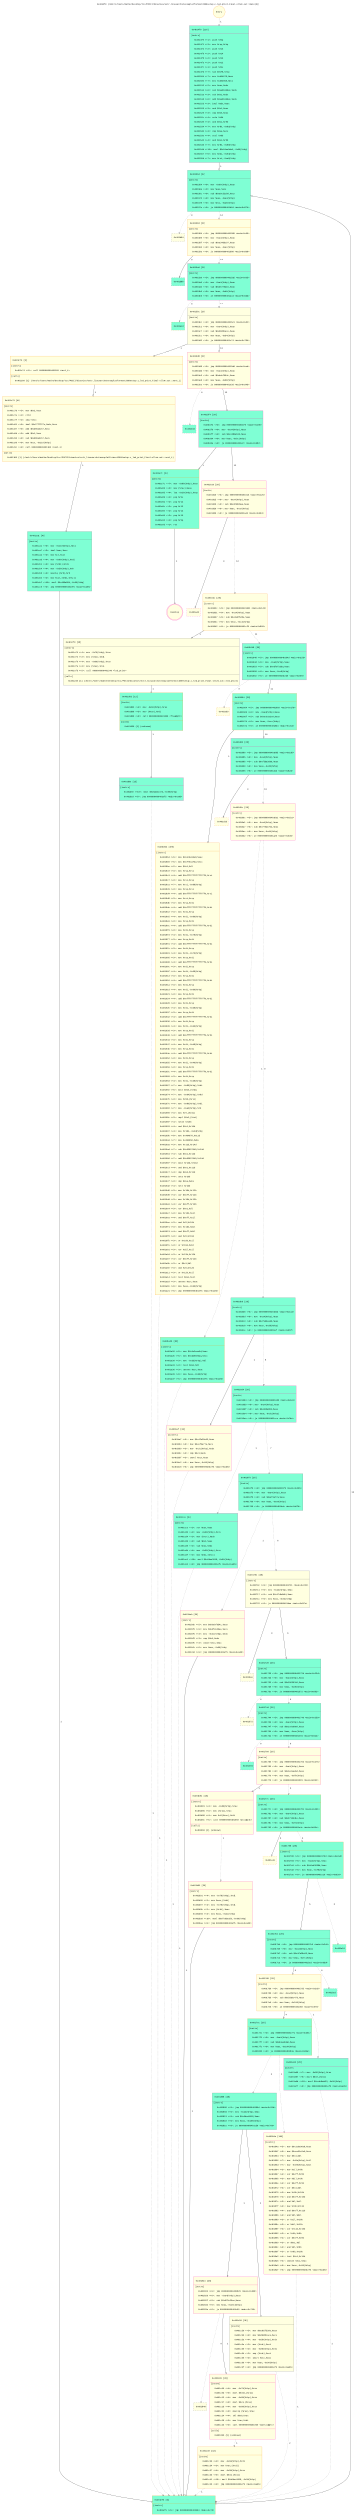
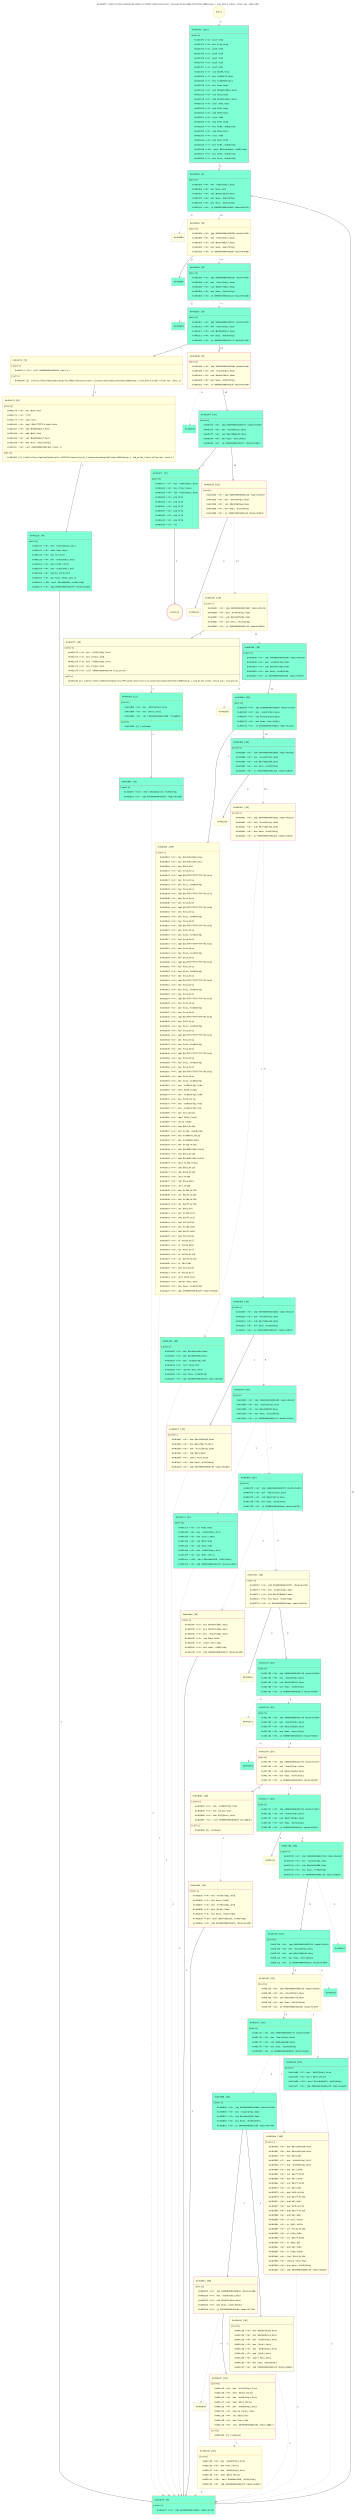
(219, 326) -> (219, 326)
